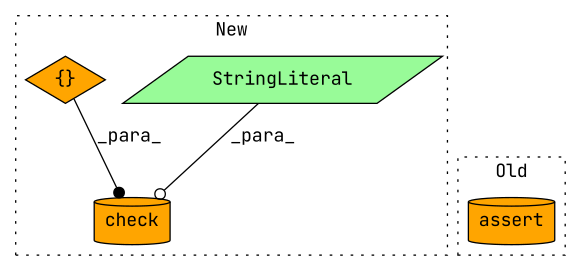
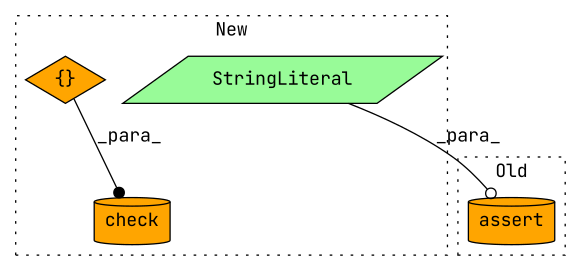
(211, 147) -> (423, 138)
